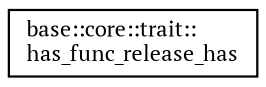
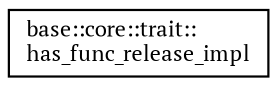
(133, 43) -> (139, 43)
